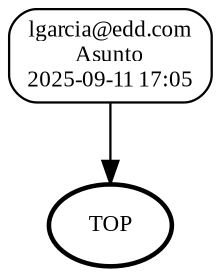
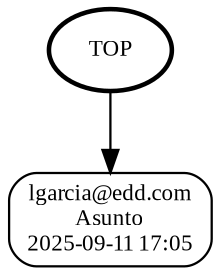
(110, 132) -> (110, 120)
